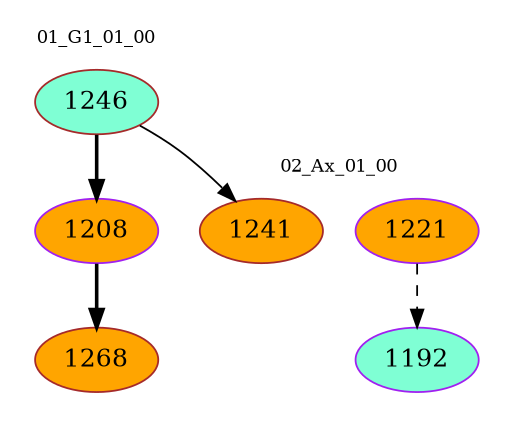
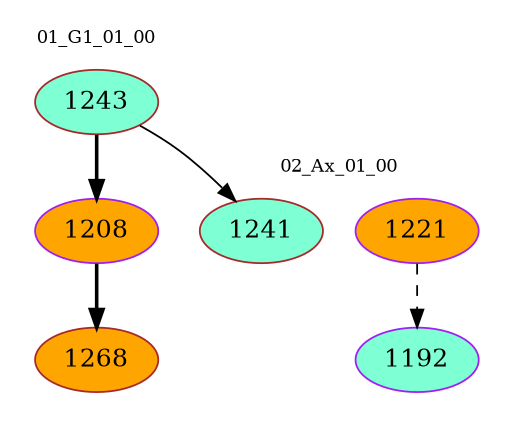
(97, 102) -> (97, 102)
(261, 231) -> (261, 231)
